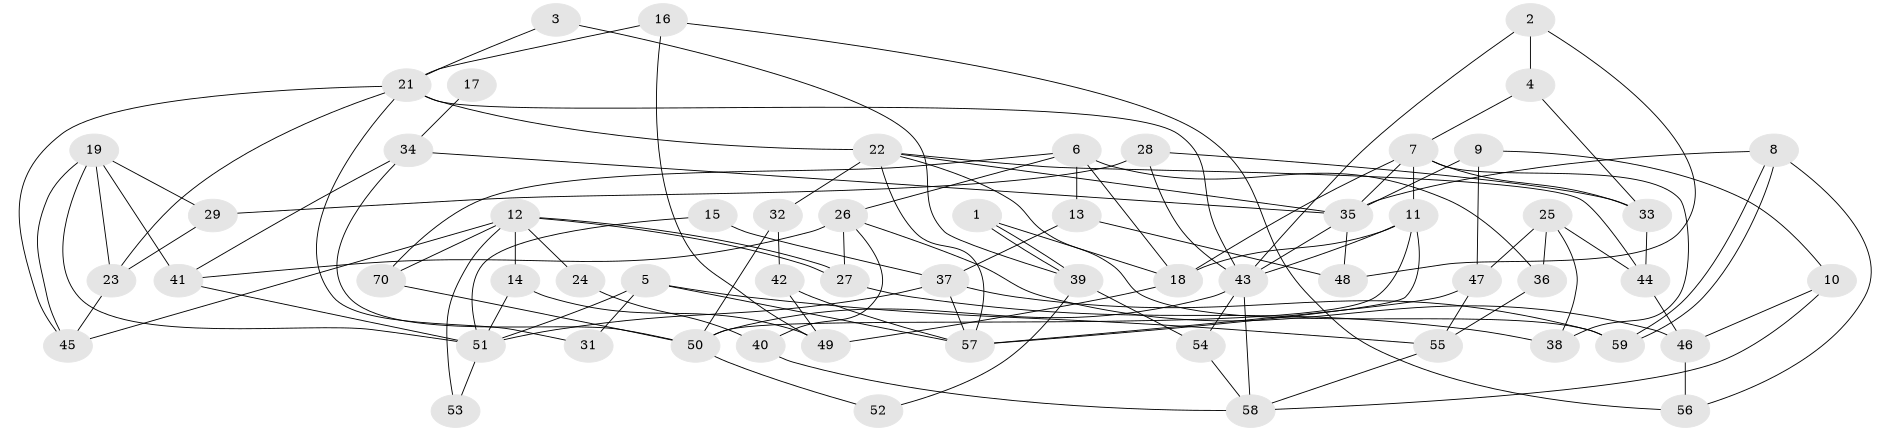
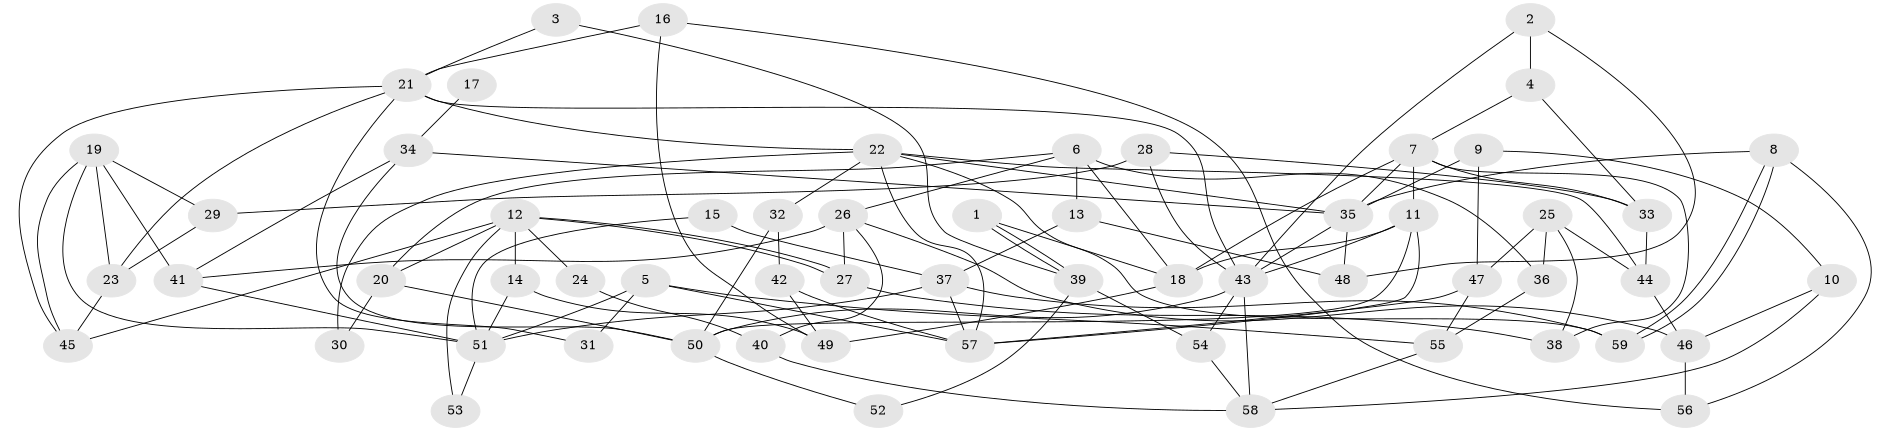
(381, 281) -> (381, 281)
none -> (340, 346)
